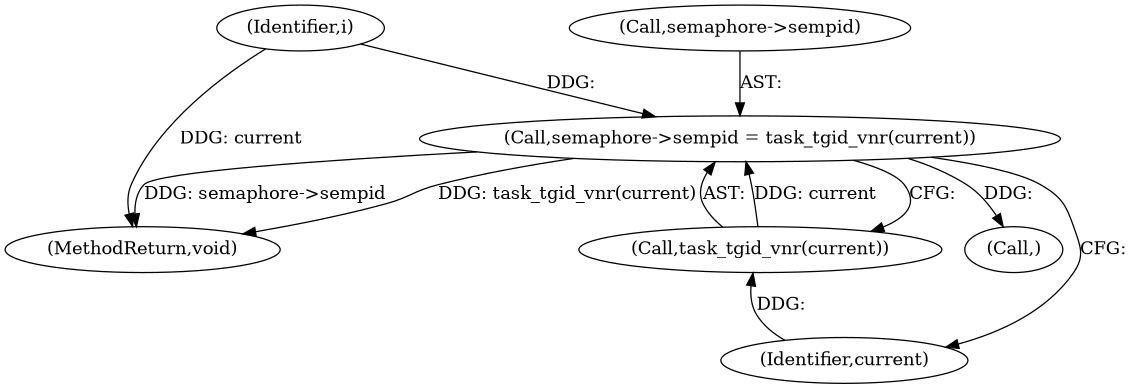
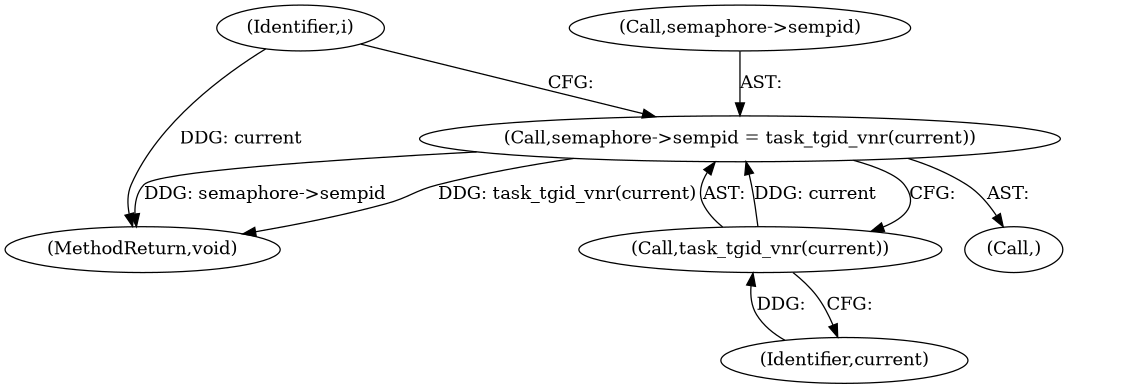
(574, 83) -> (574, 83)
(1011, 194) -> (1011, 194)
(1077, 235) -> (817, 296)
